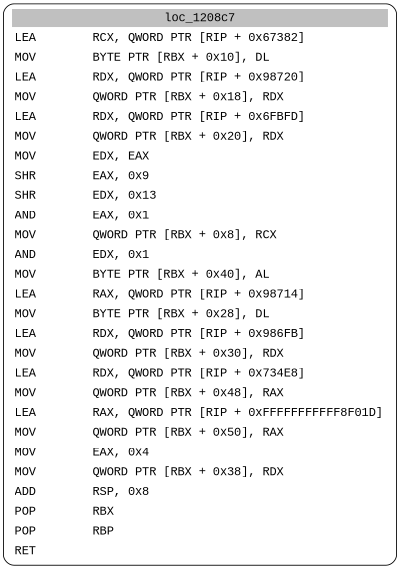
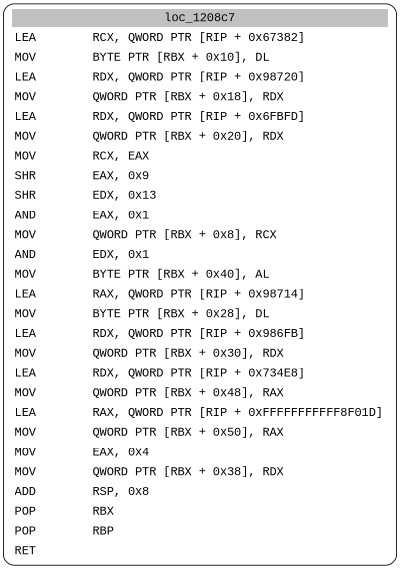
(82, 156) -> (82, 156)
